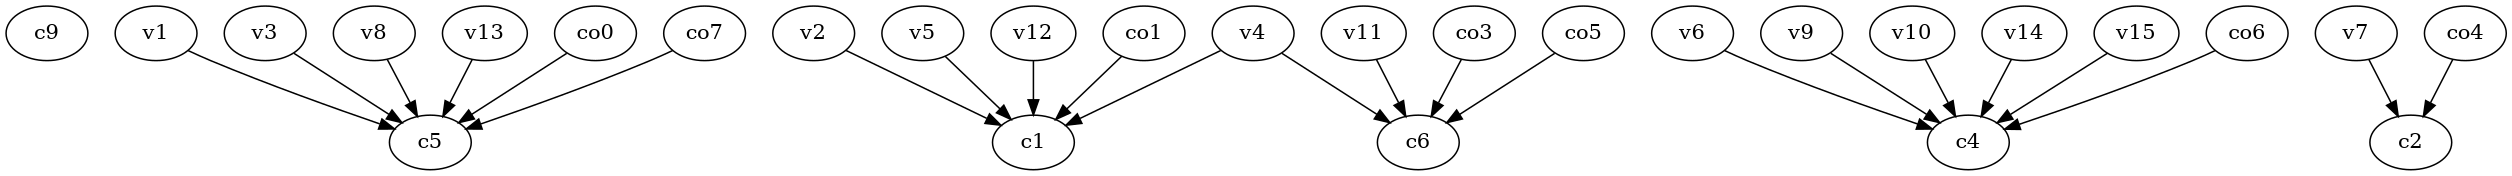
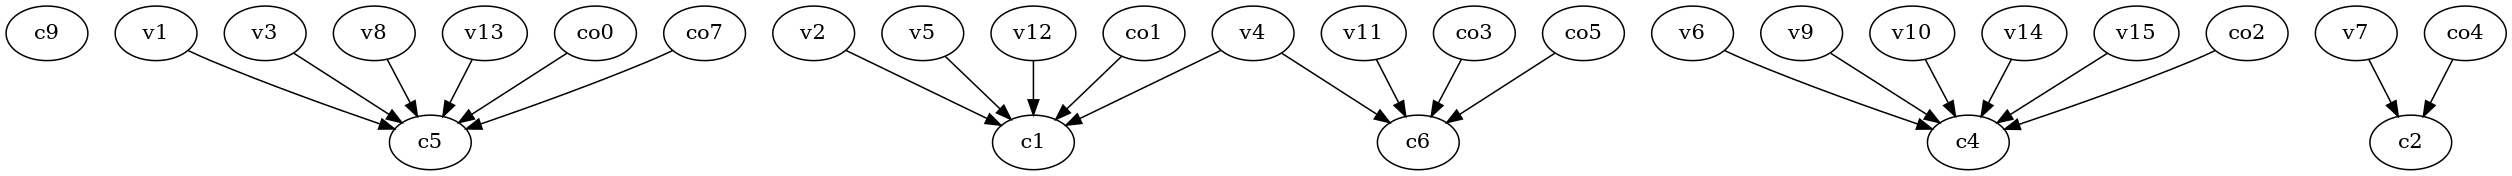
(2247, 33) -> (2247, 33)
